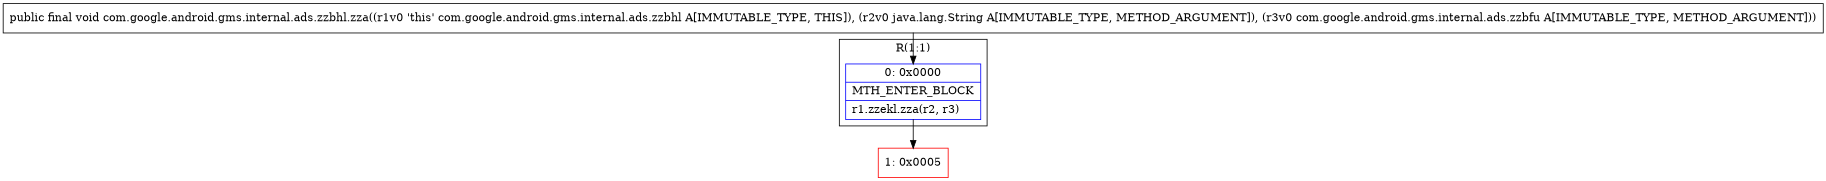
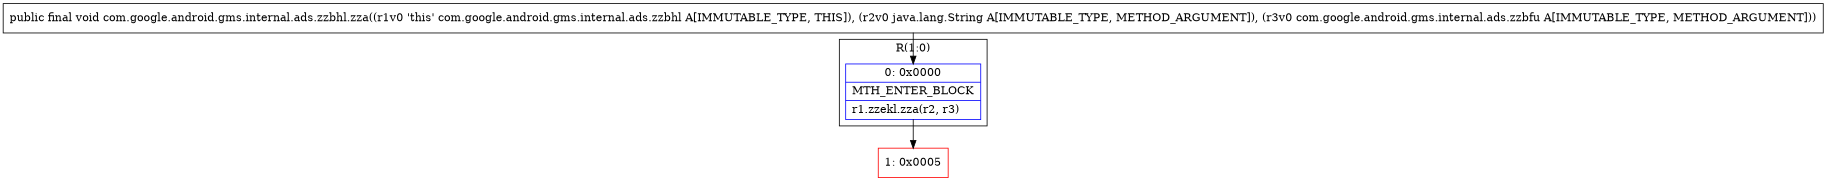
(913, 48) -> (913, 48)
